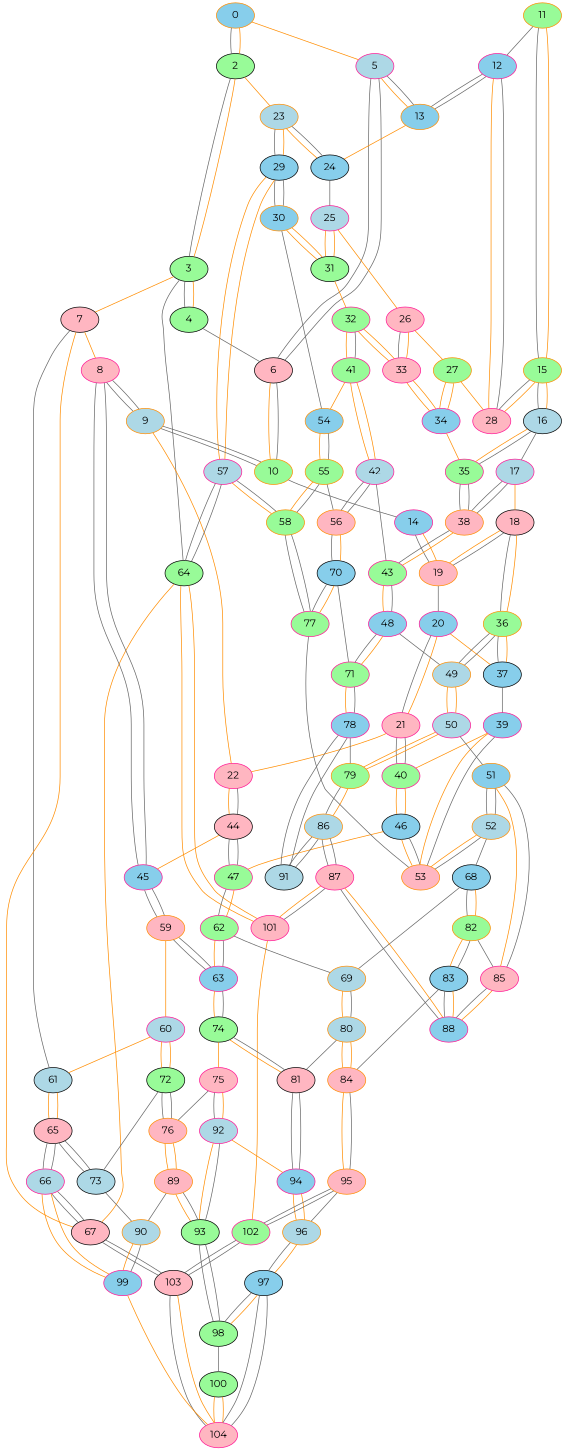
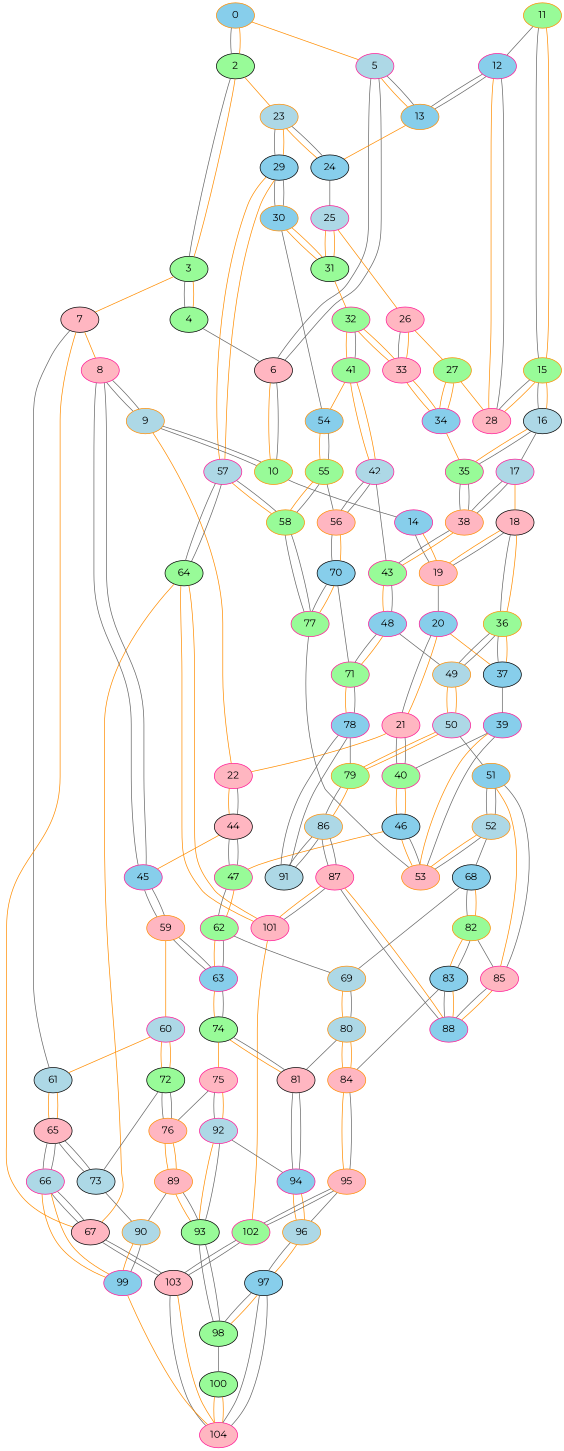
(171, 418) -> none
(452, 751) -> (452, 751)
(261, 1159) -> (261, 1159)
